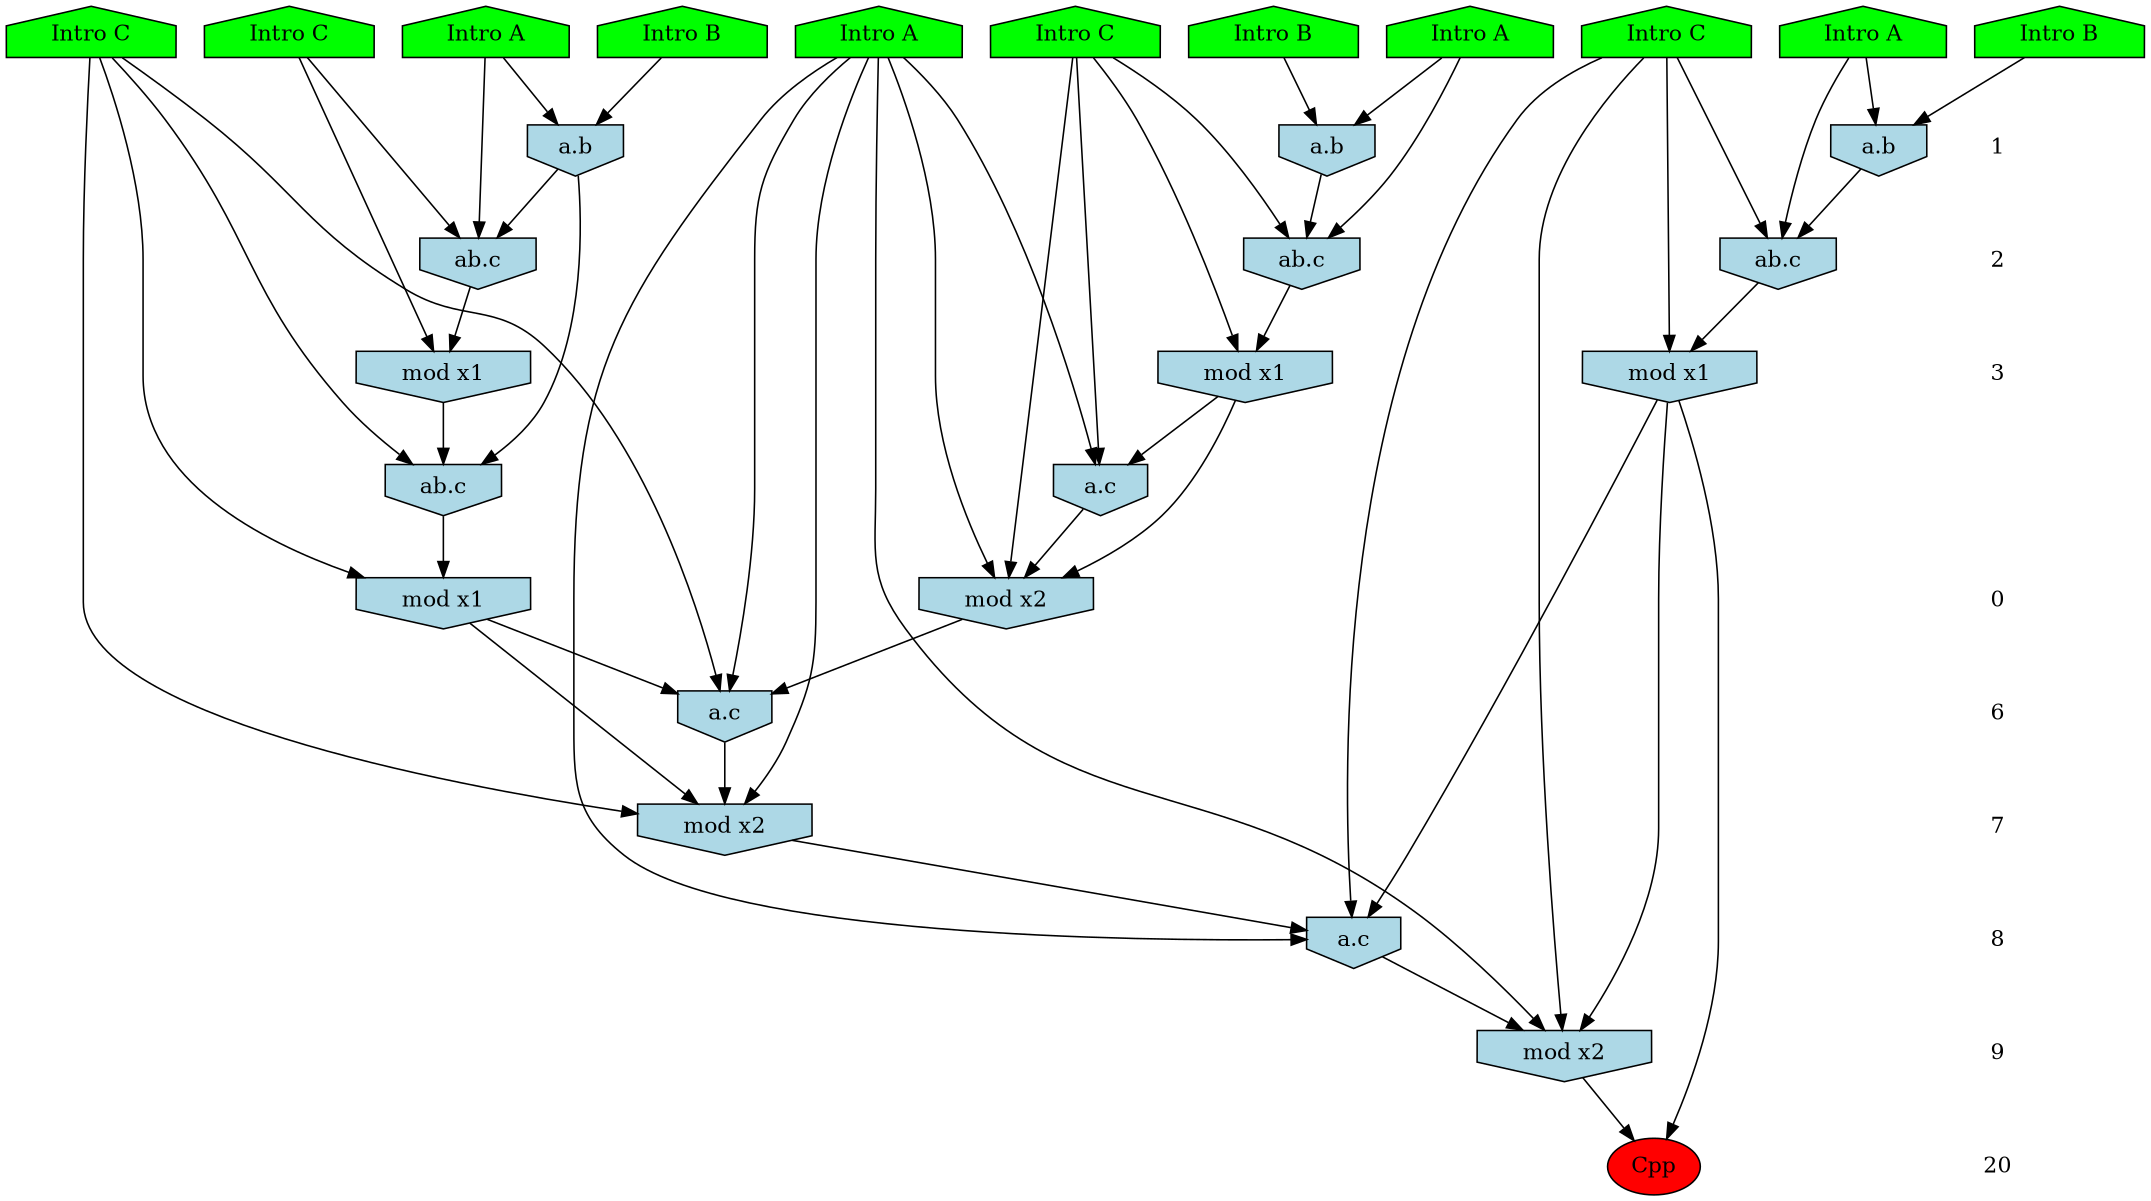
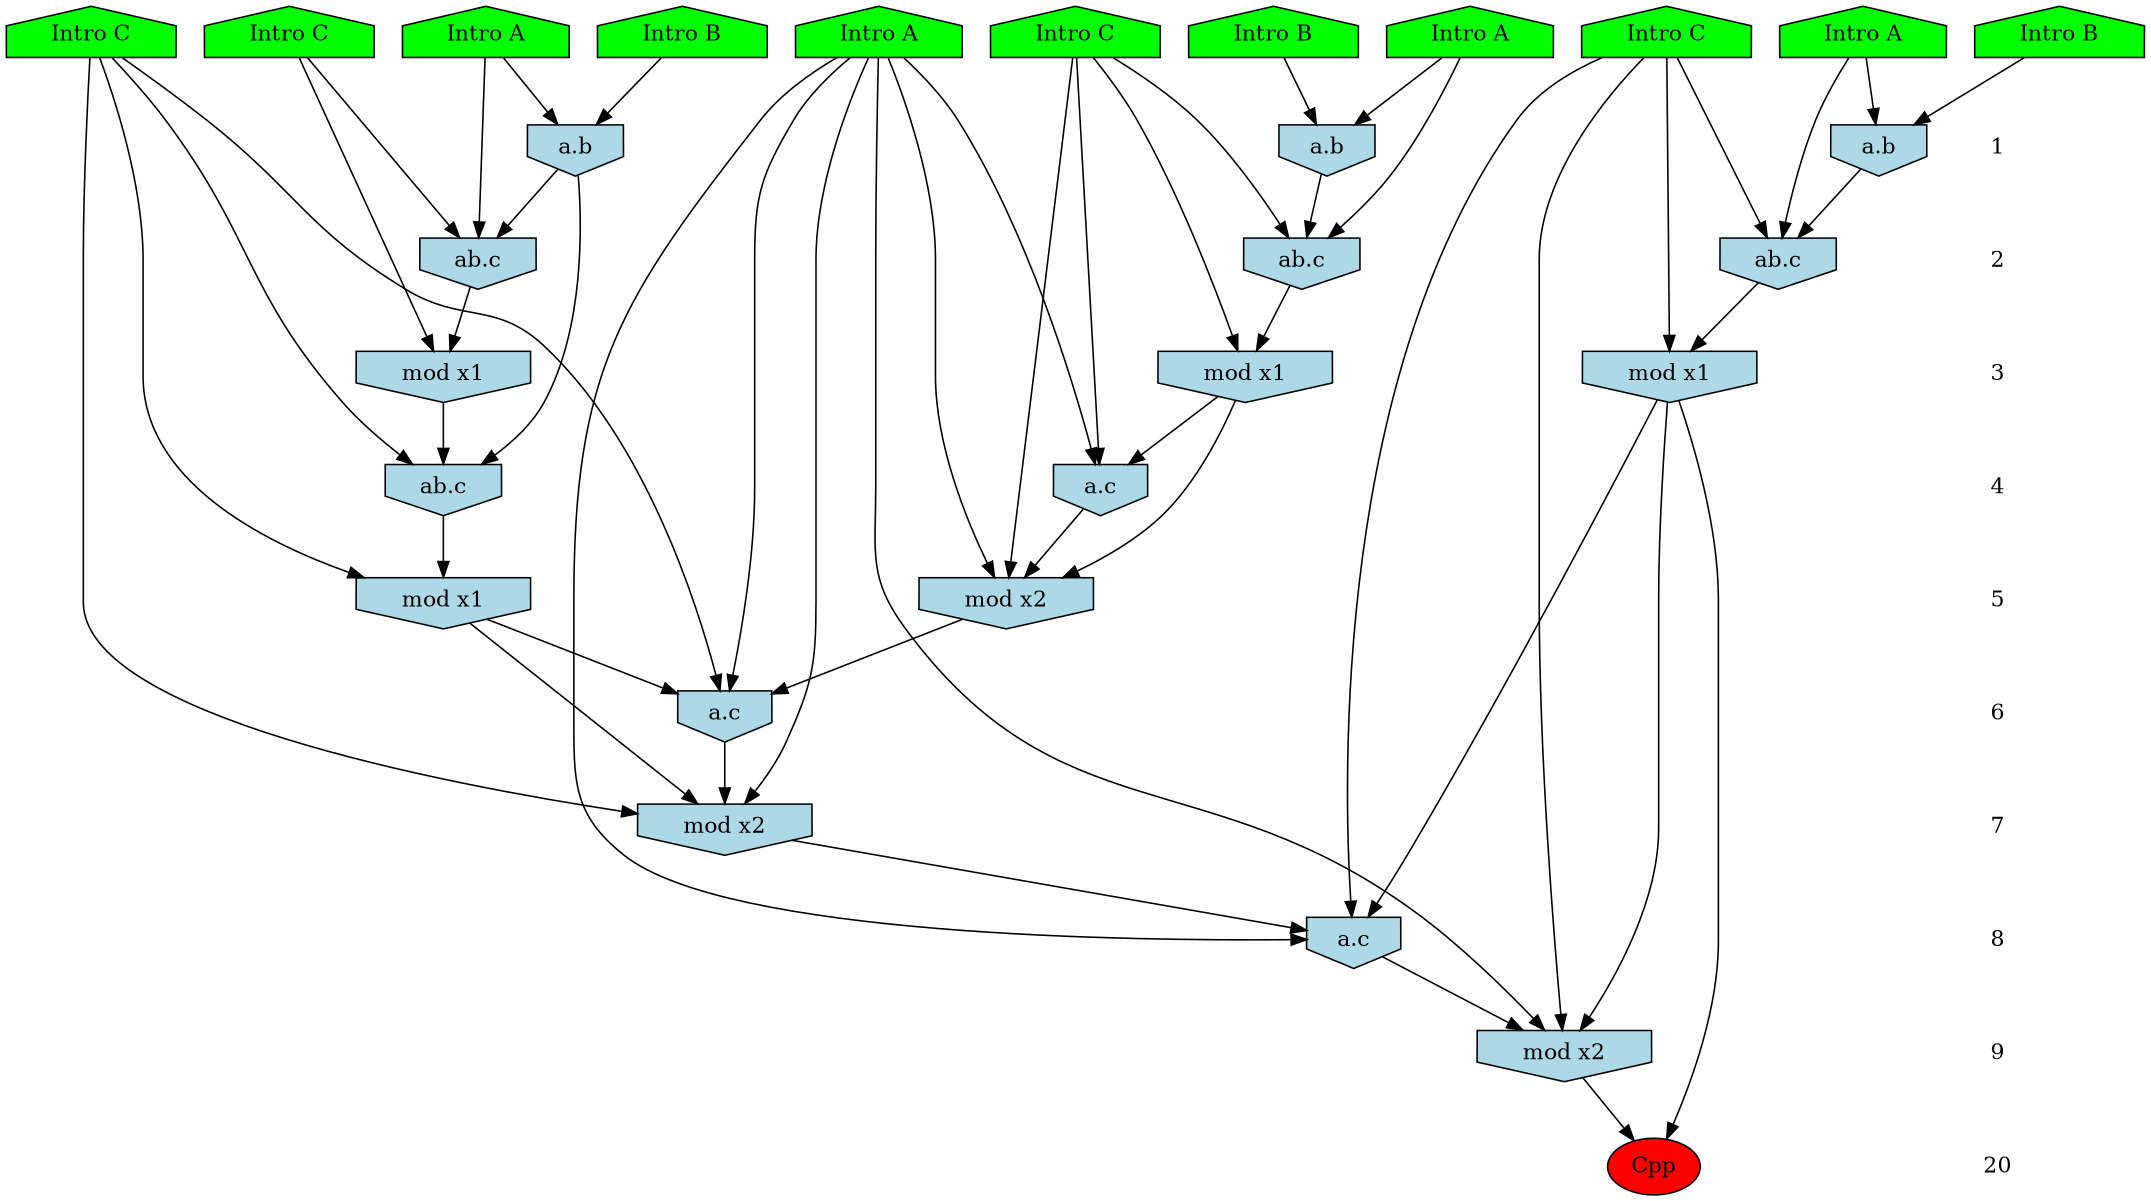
none -> (1998, 487)
(1998, 601) -> (1998, 601)
